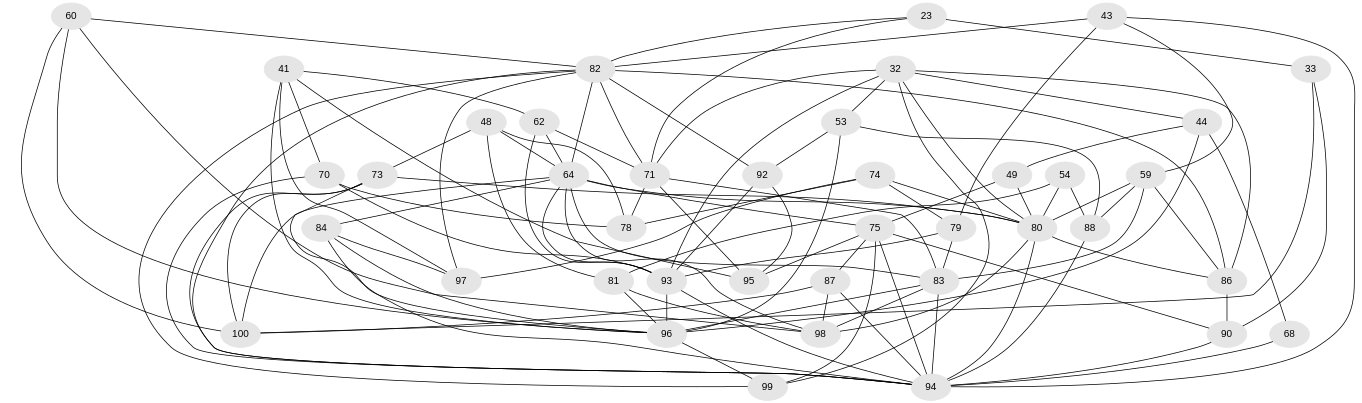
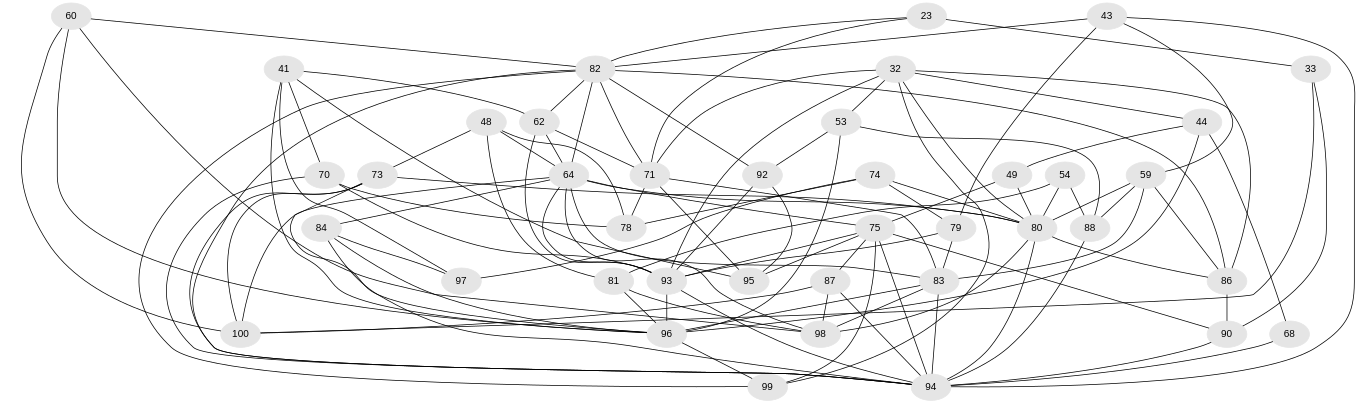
(450, 127) -> (567, 96)
none -> (771, 255)
